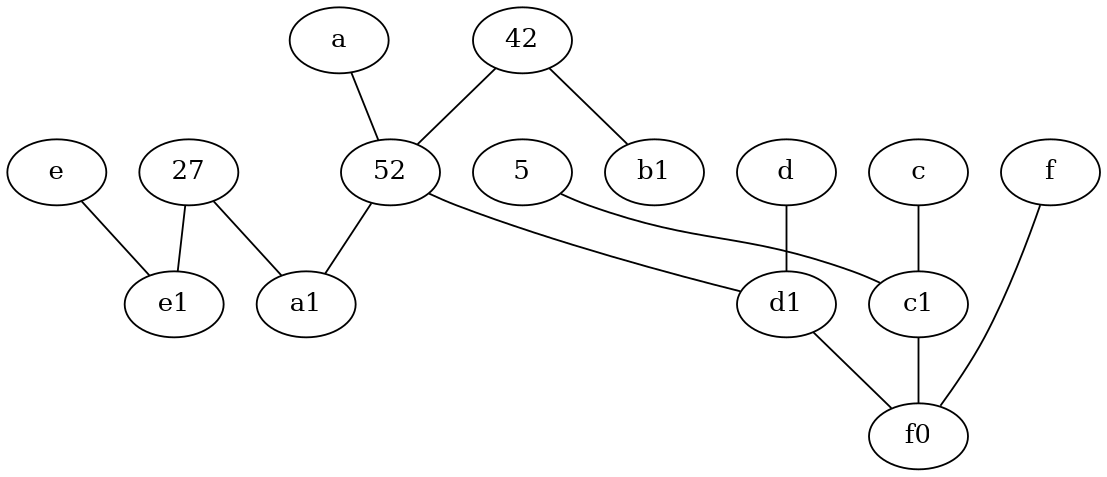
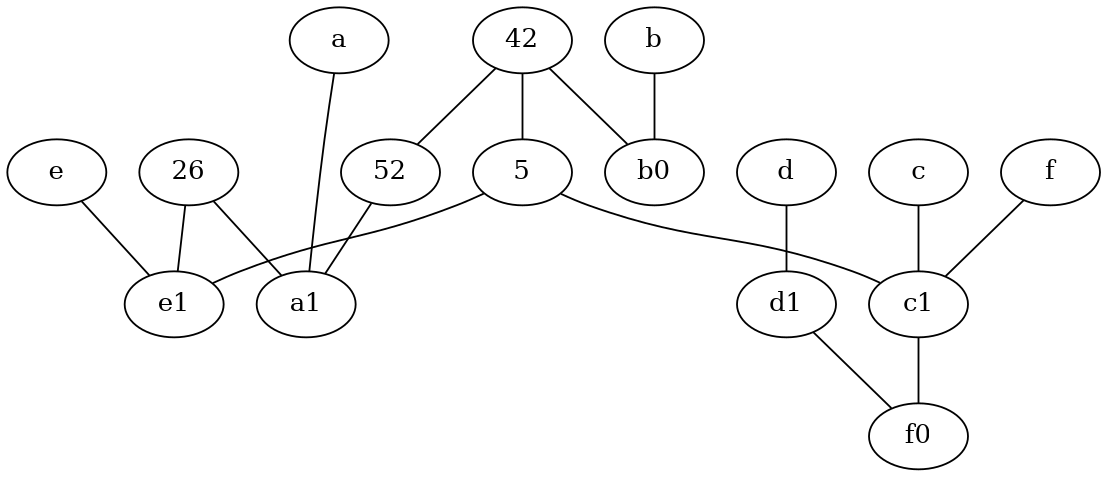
none -> (654, 40)
(365, 106) -> (320, 172)
none -> (522, 107)
(189, 172) -> (189, 172)
(654, 172) -> (654, 172)
none -> (369, 233)
(583, 248) -> none
(998, 310) -> (985, 238)
